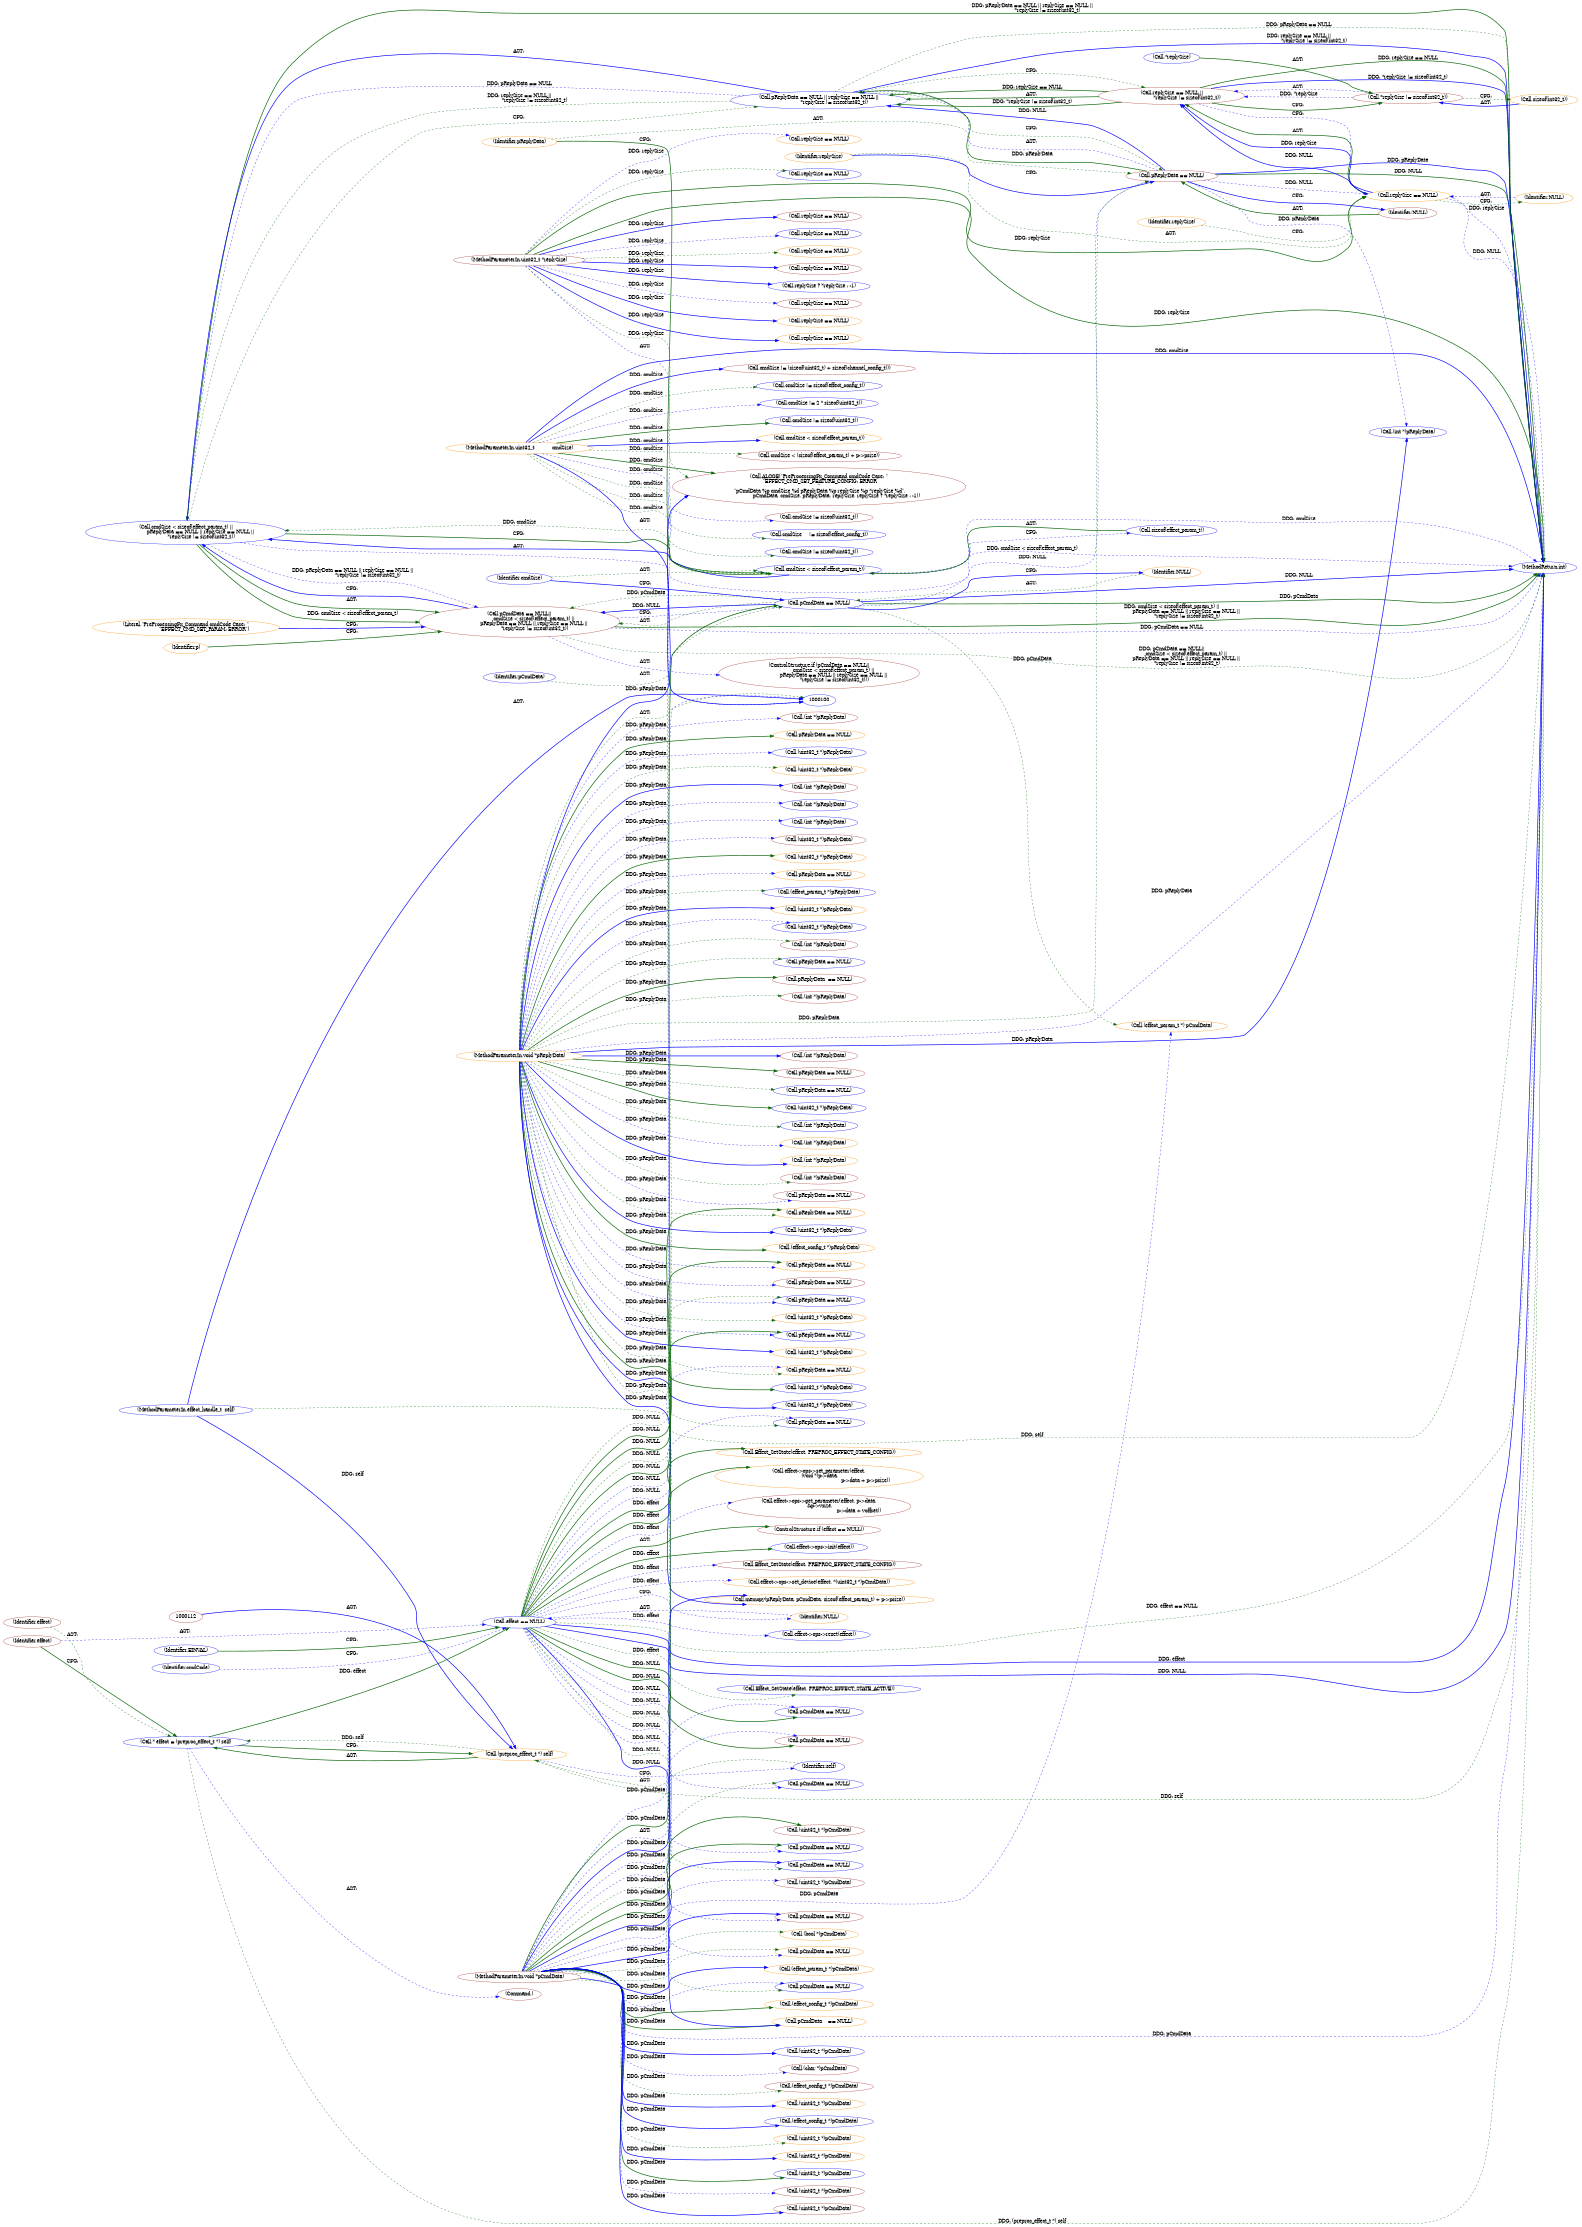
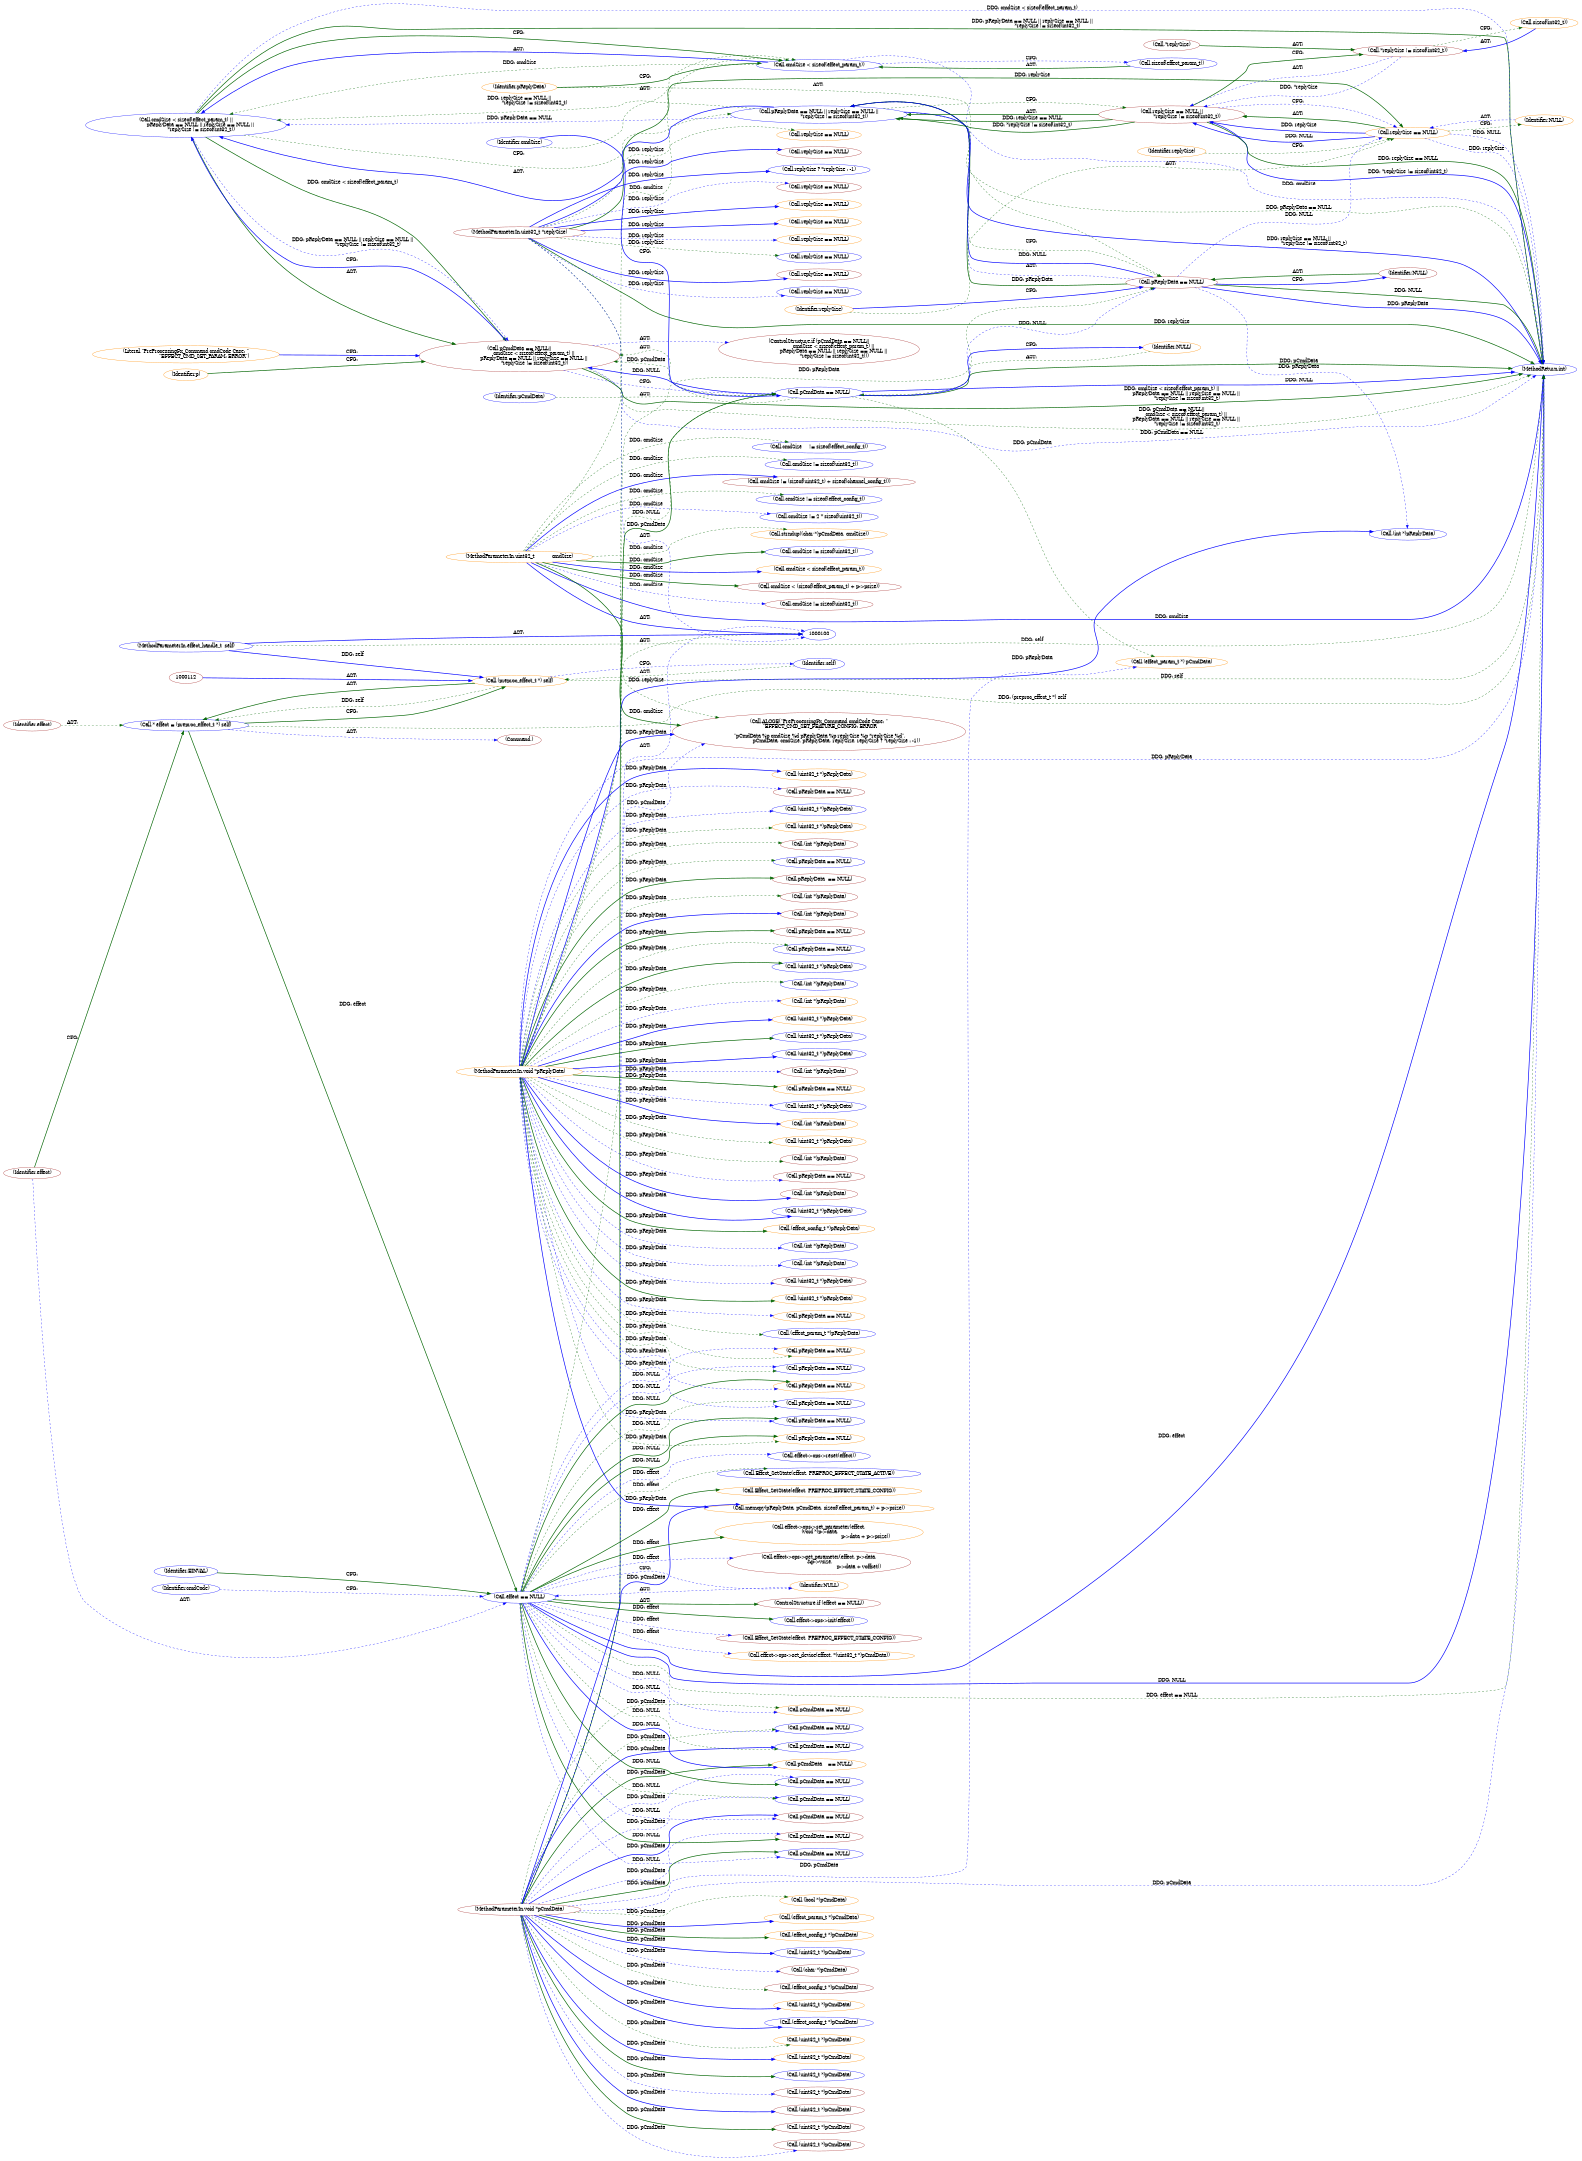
(1172, 58) -> (1172, 45)
(664, 452) -> (638, 579)
none -> (819, 535)
